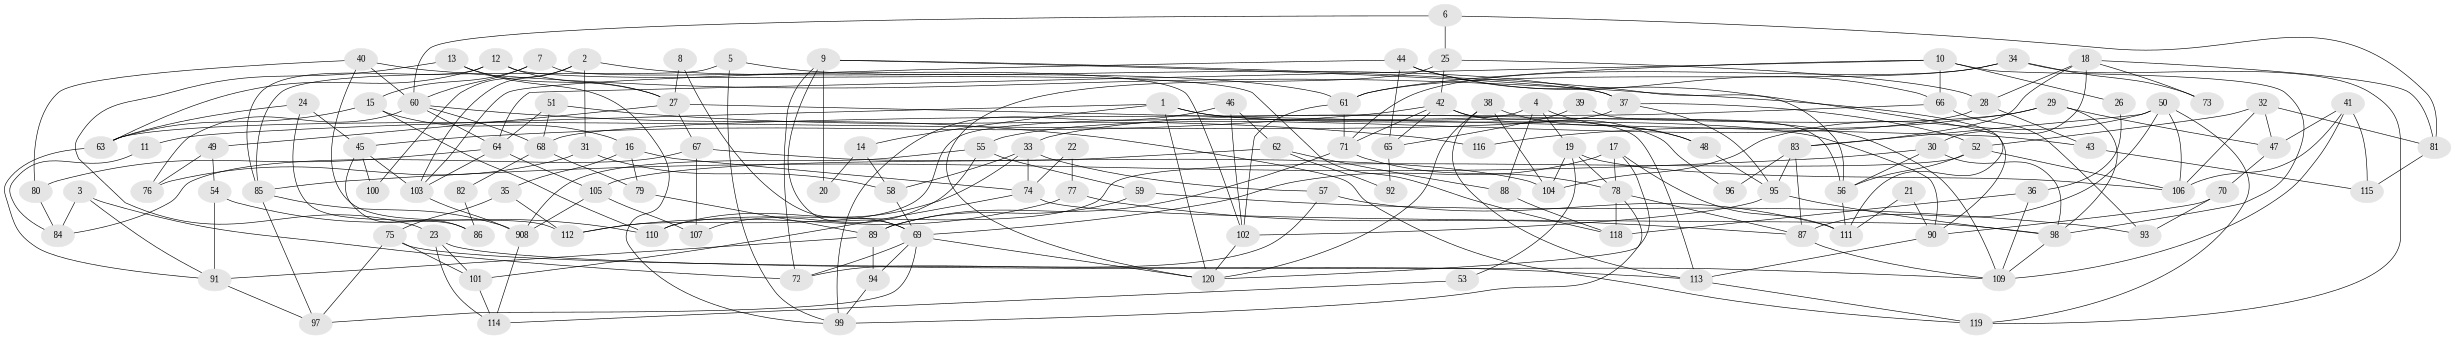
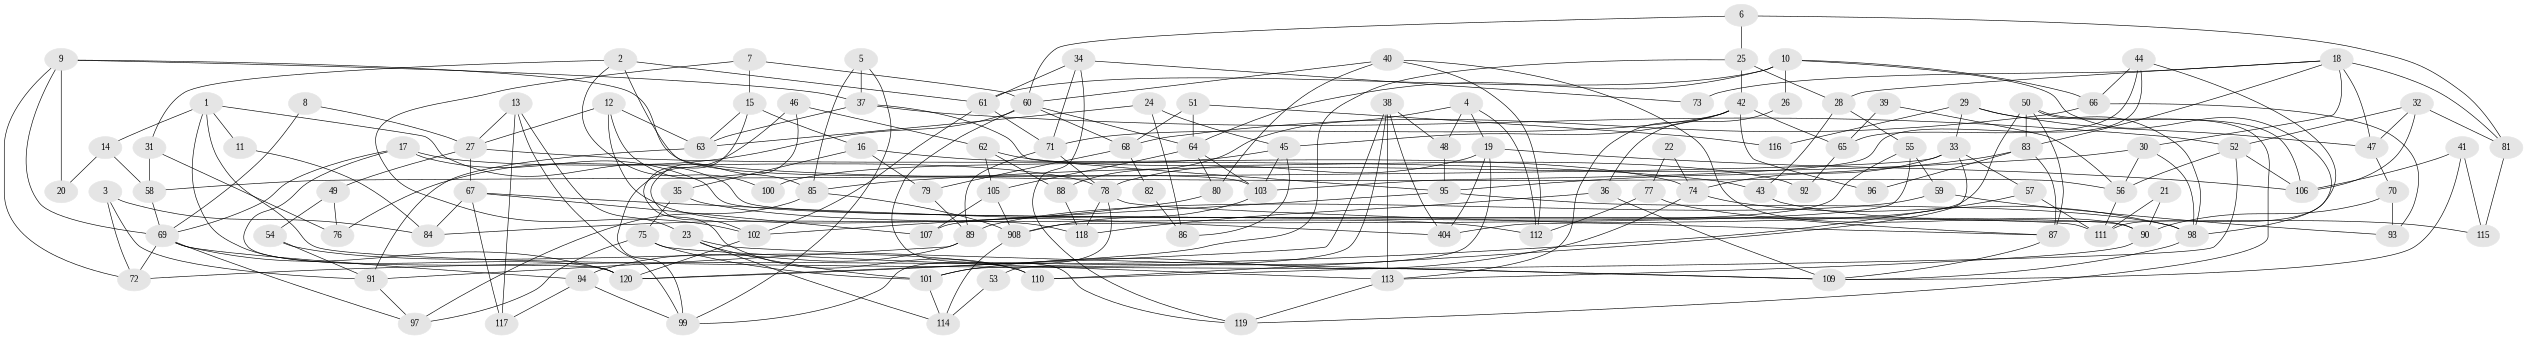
(2311, 126) -> (2360, 102)
(1549, 192) -> (1444, 236)
none -> (1338, 251)
none -> (502, 324)
